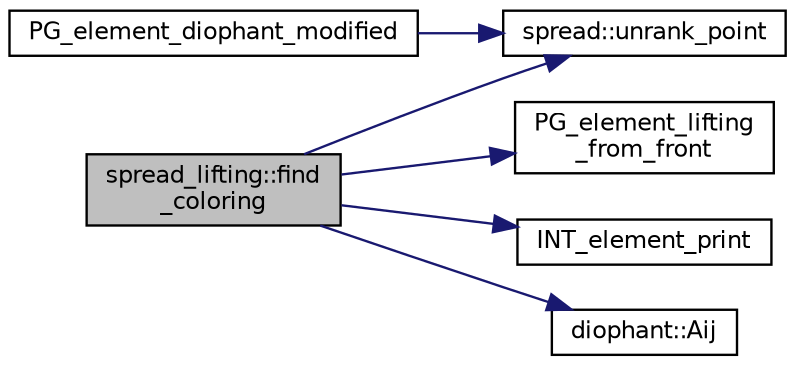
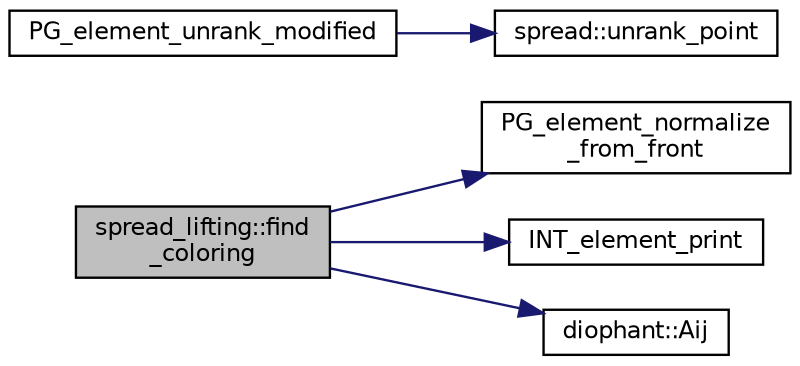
(214, 33) -> (203, 33)
(425, 107) -> none
(644, 138) -> (636, 138)
